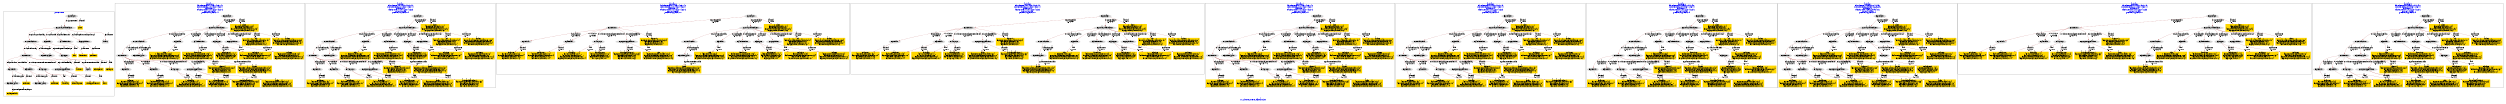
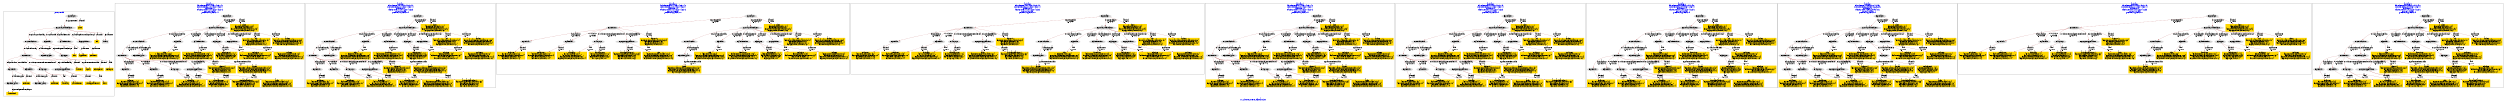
(59, 13) -> (59, 13)
none -> (97, 42)
(83, 56) -> (83, 56)
(88, 69) -> (88, 69)
(77, 83) -> (77, 83)
(12, 94) -> (12, 94)
